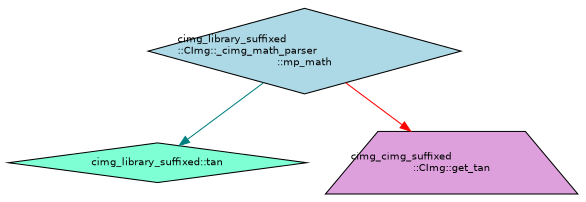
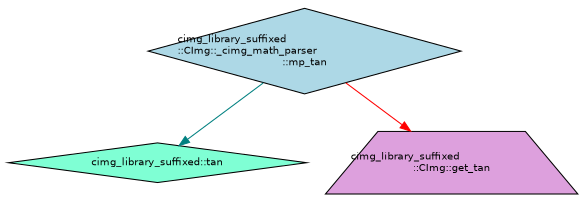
(305, 51) -> (305, 51)
(452, 163) -> (452, 163)
